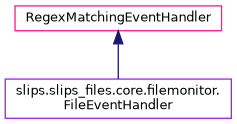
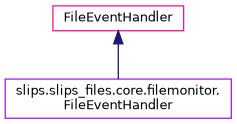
(118, 18) -> (118, 18)
